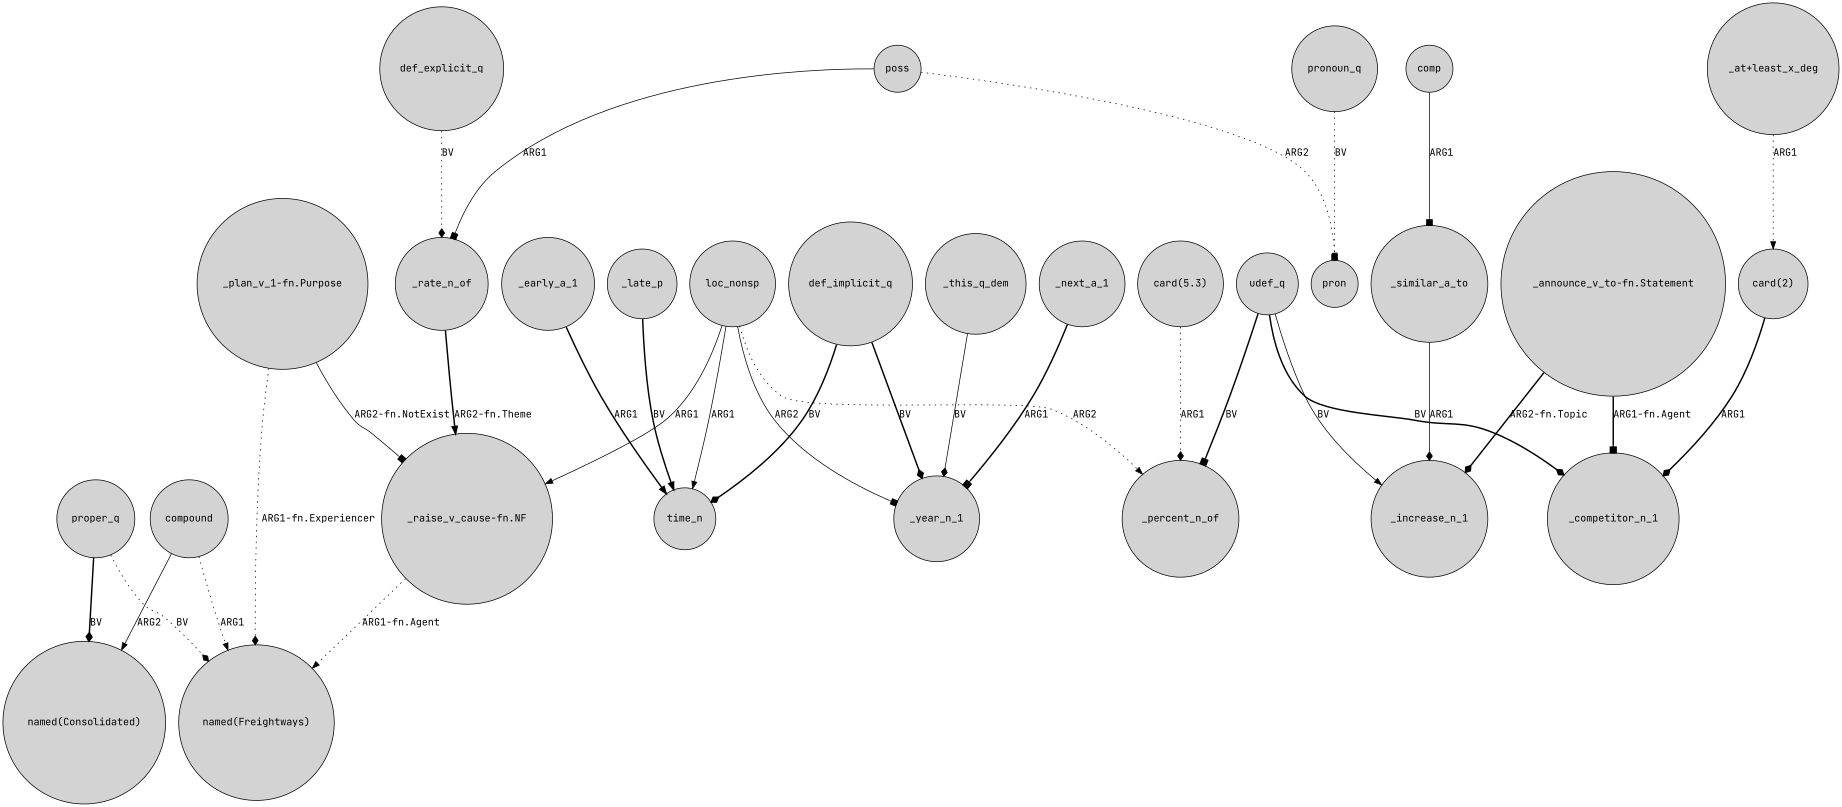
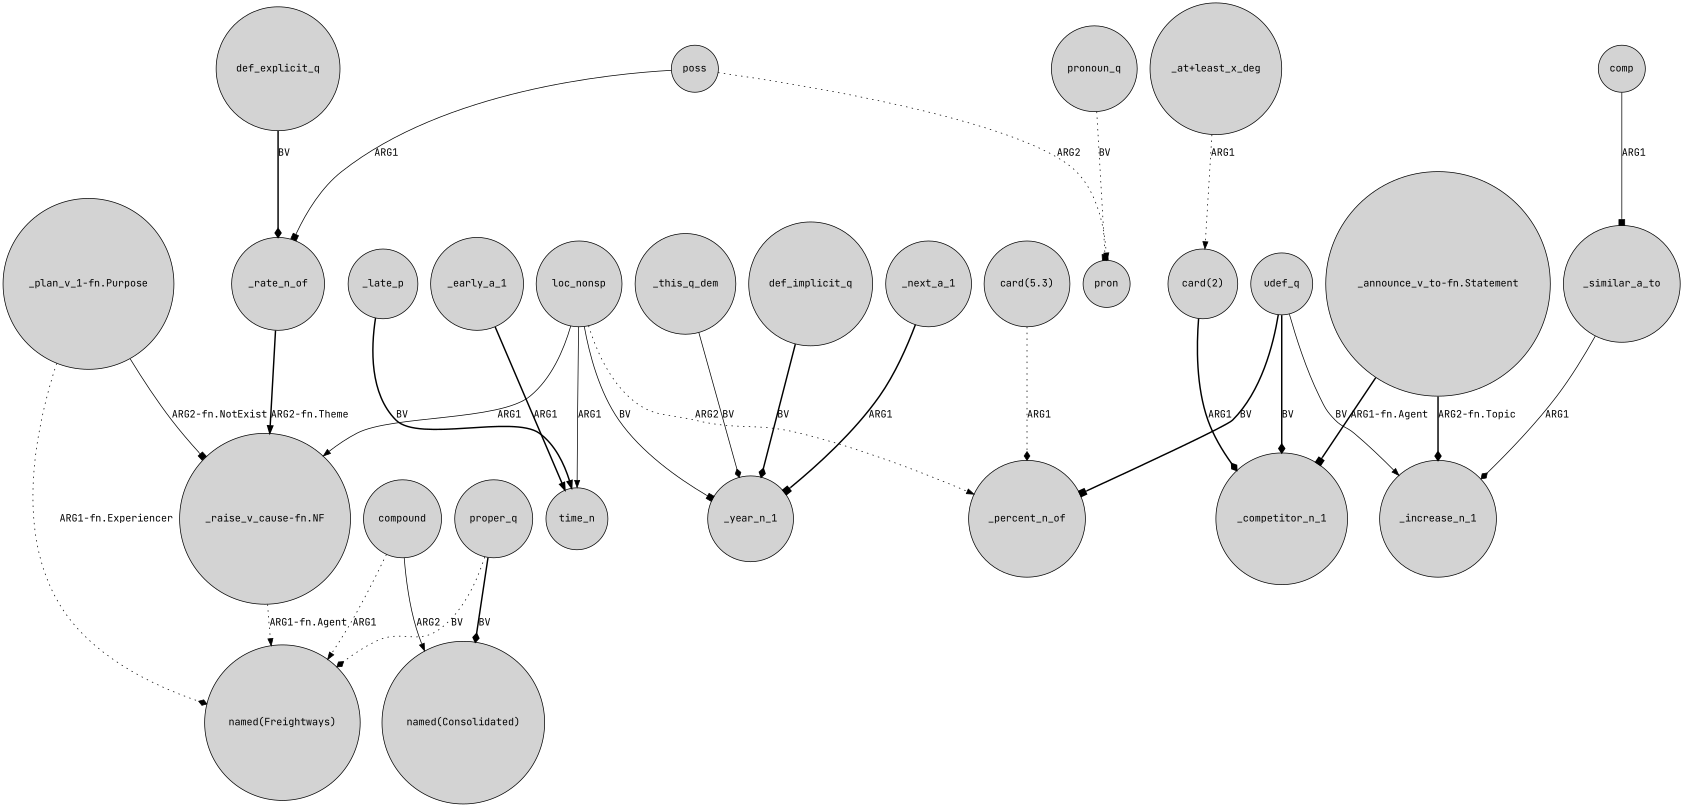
(442, 180) -> (278, 180)
(787, 415) -> (625, 415)
(793, 432) -> none
